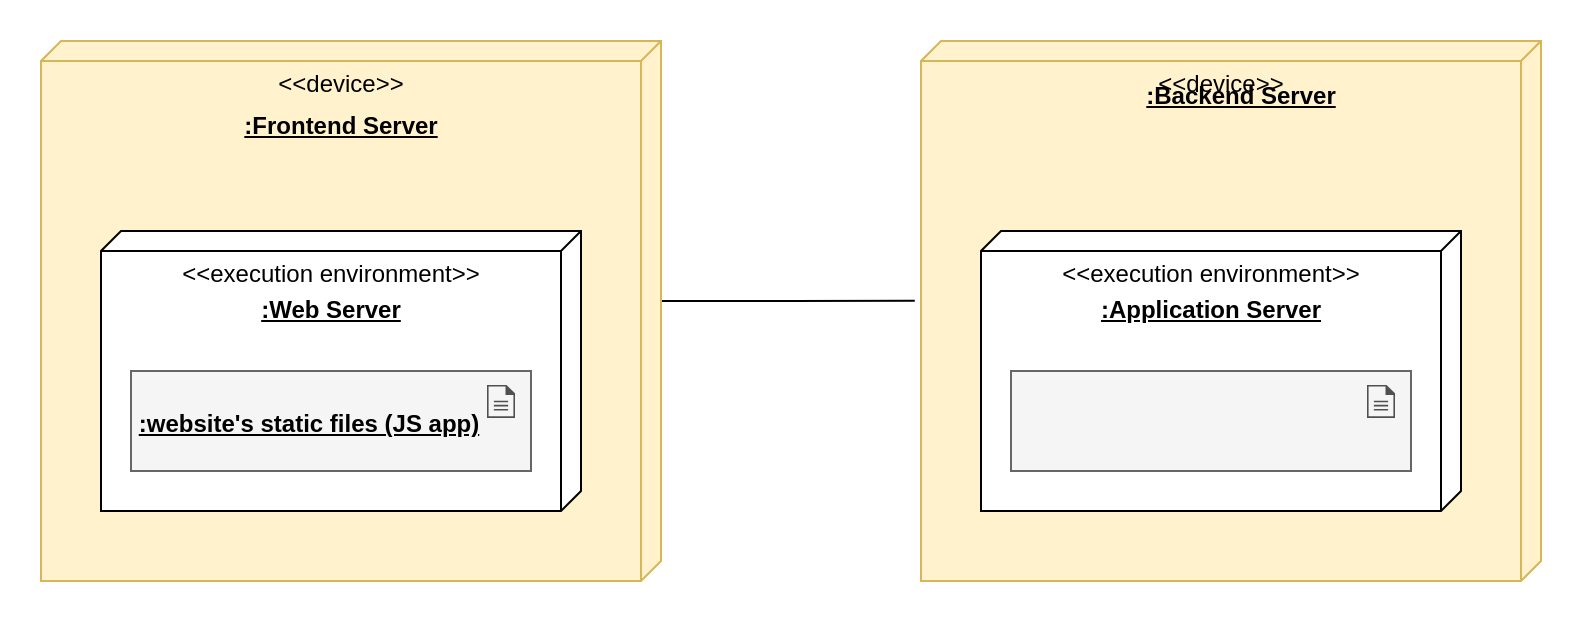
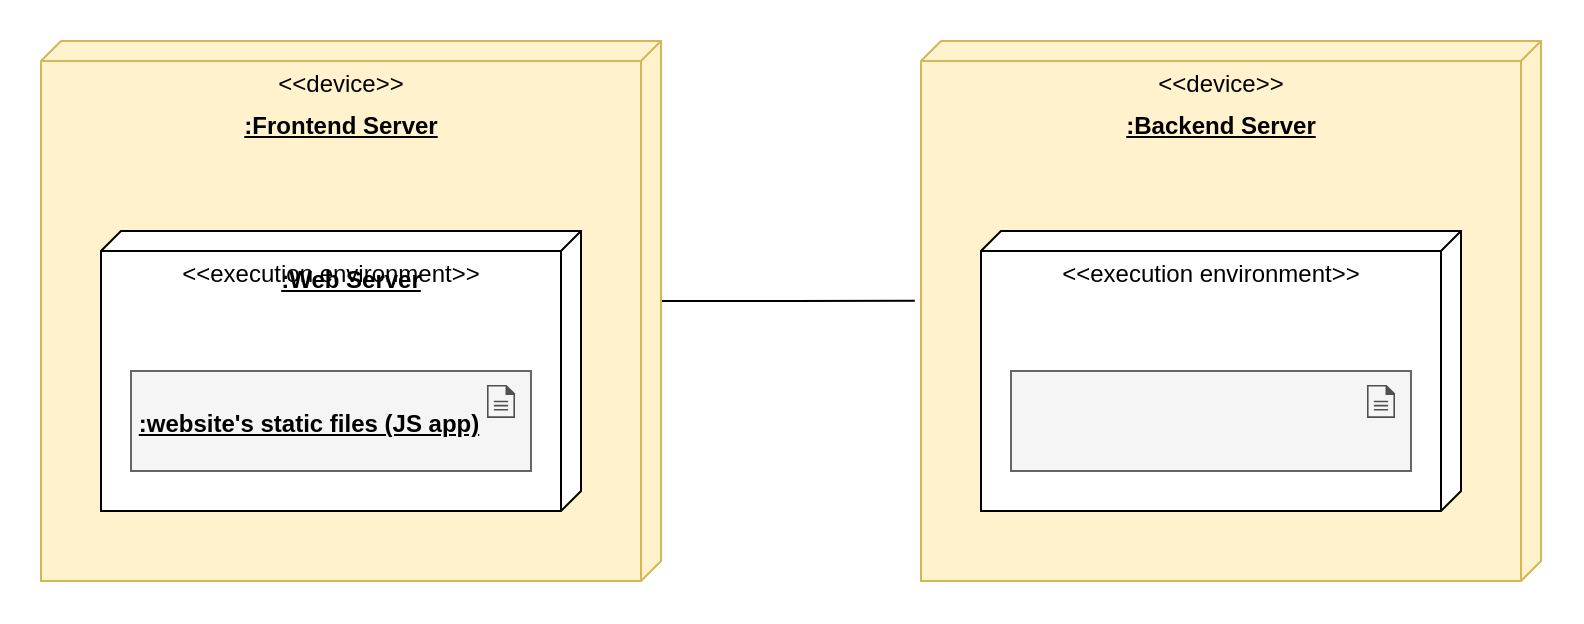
(1241, 97) -> (1221, 127)
(331, 311) -> (351, 281)
(1211, 311) -> none
